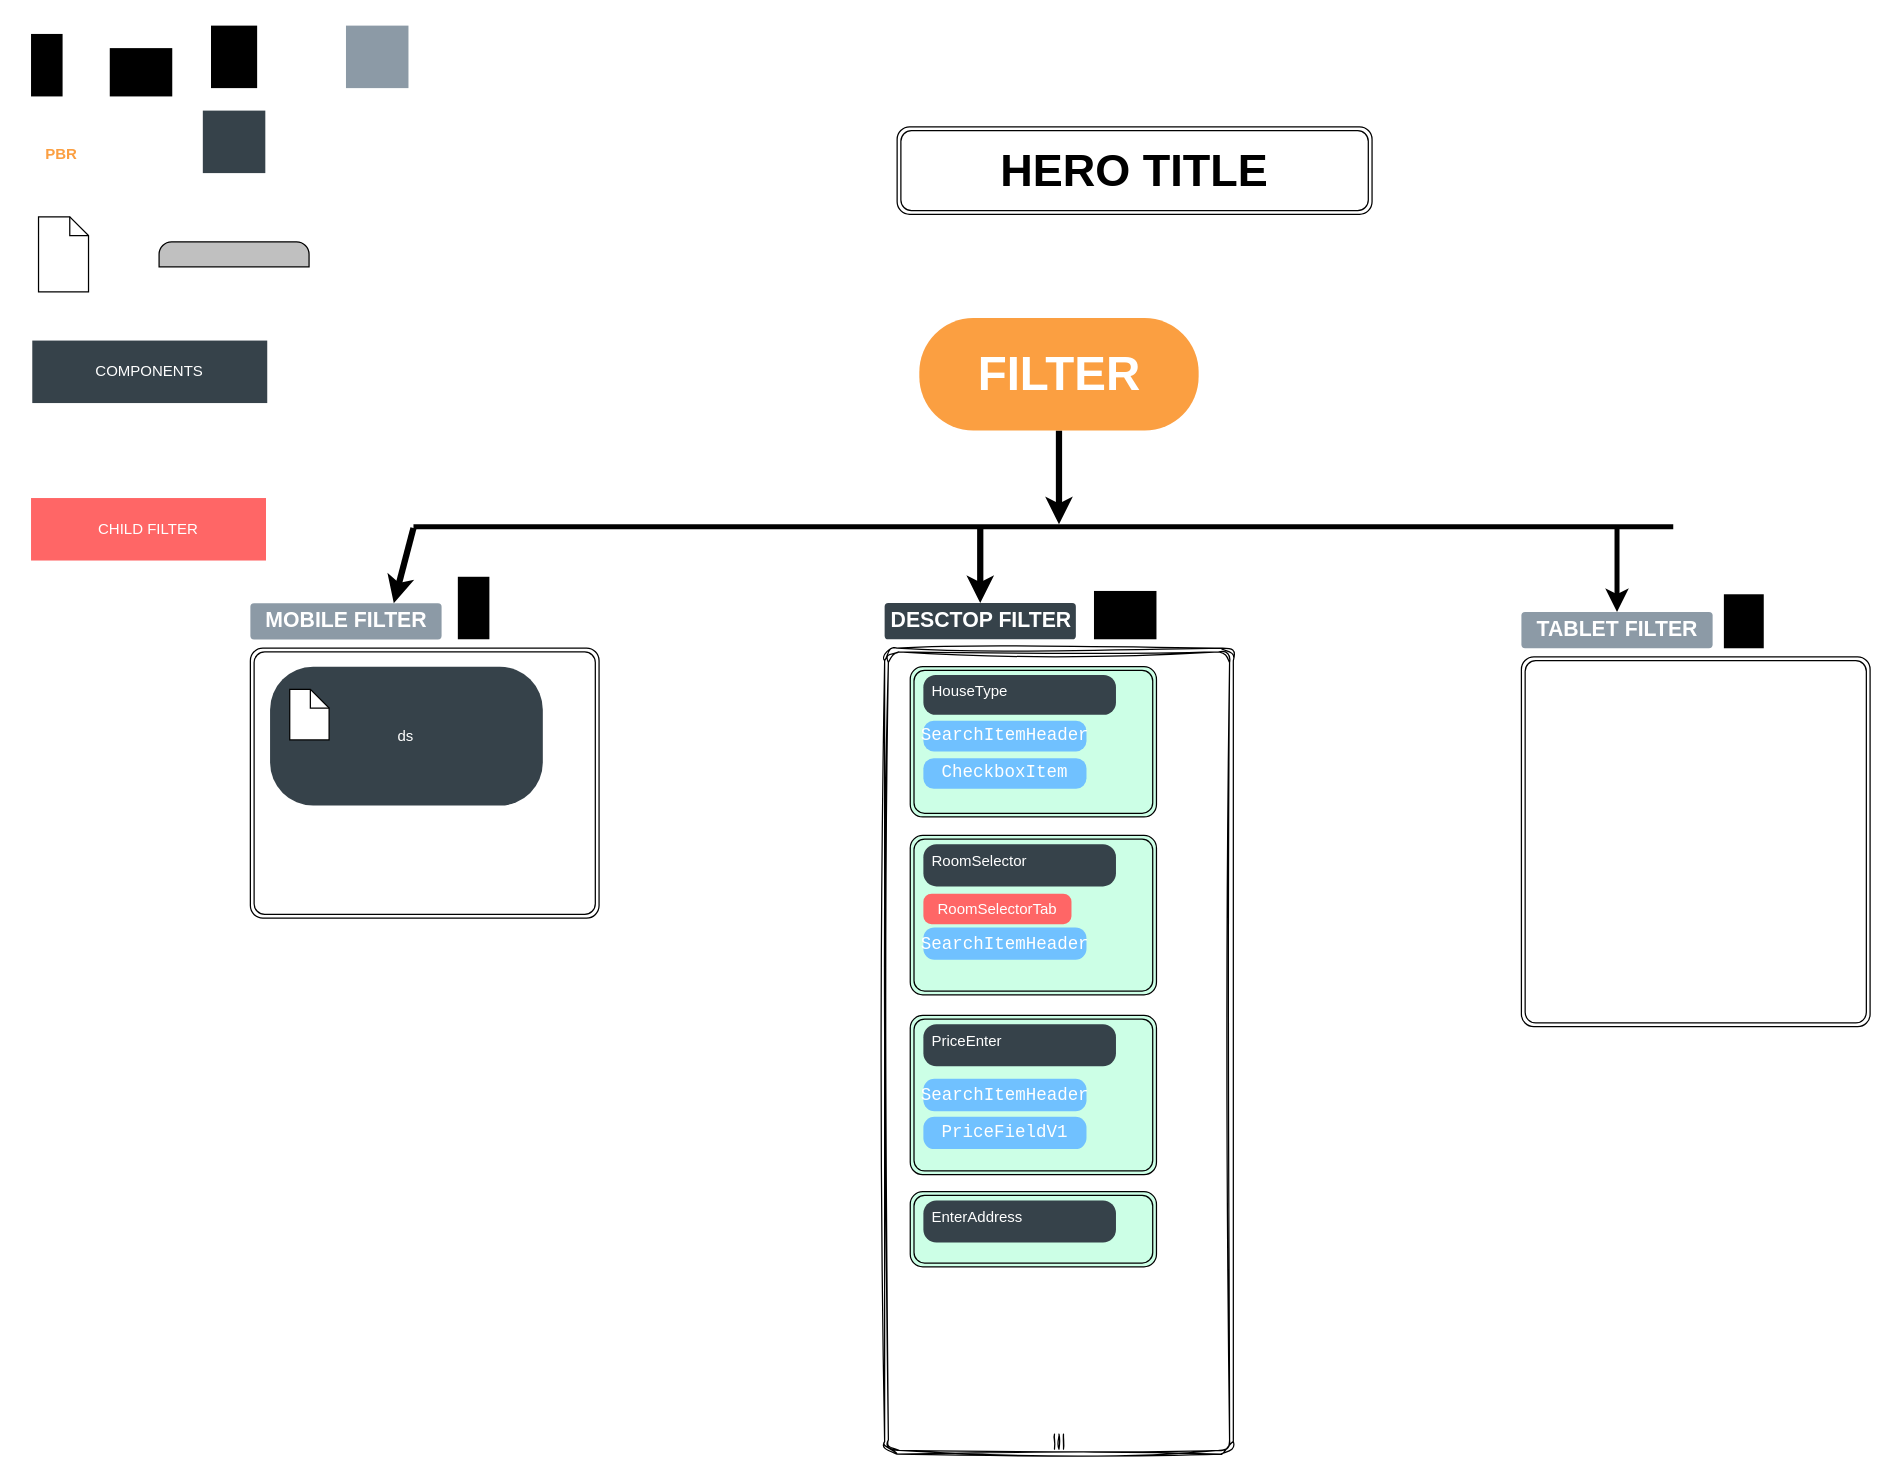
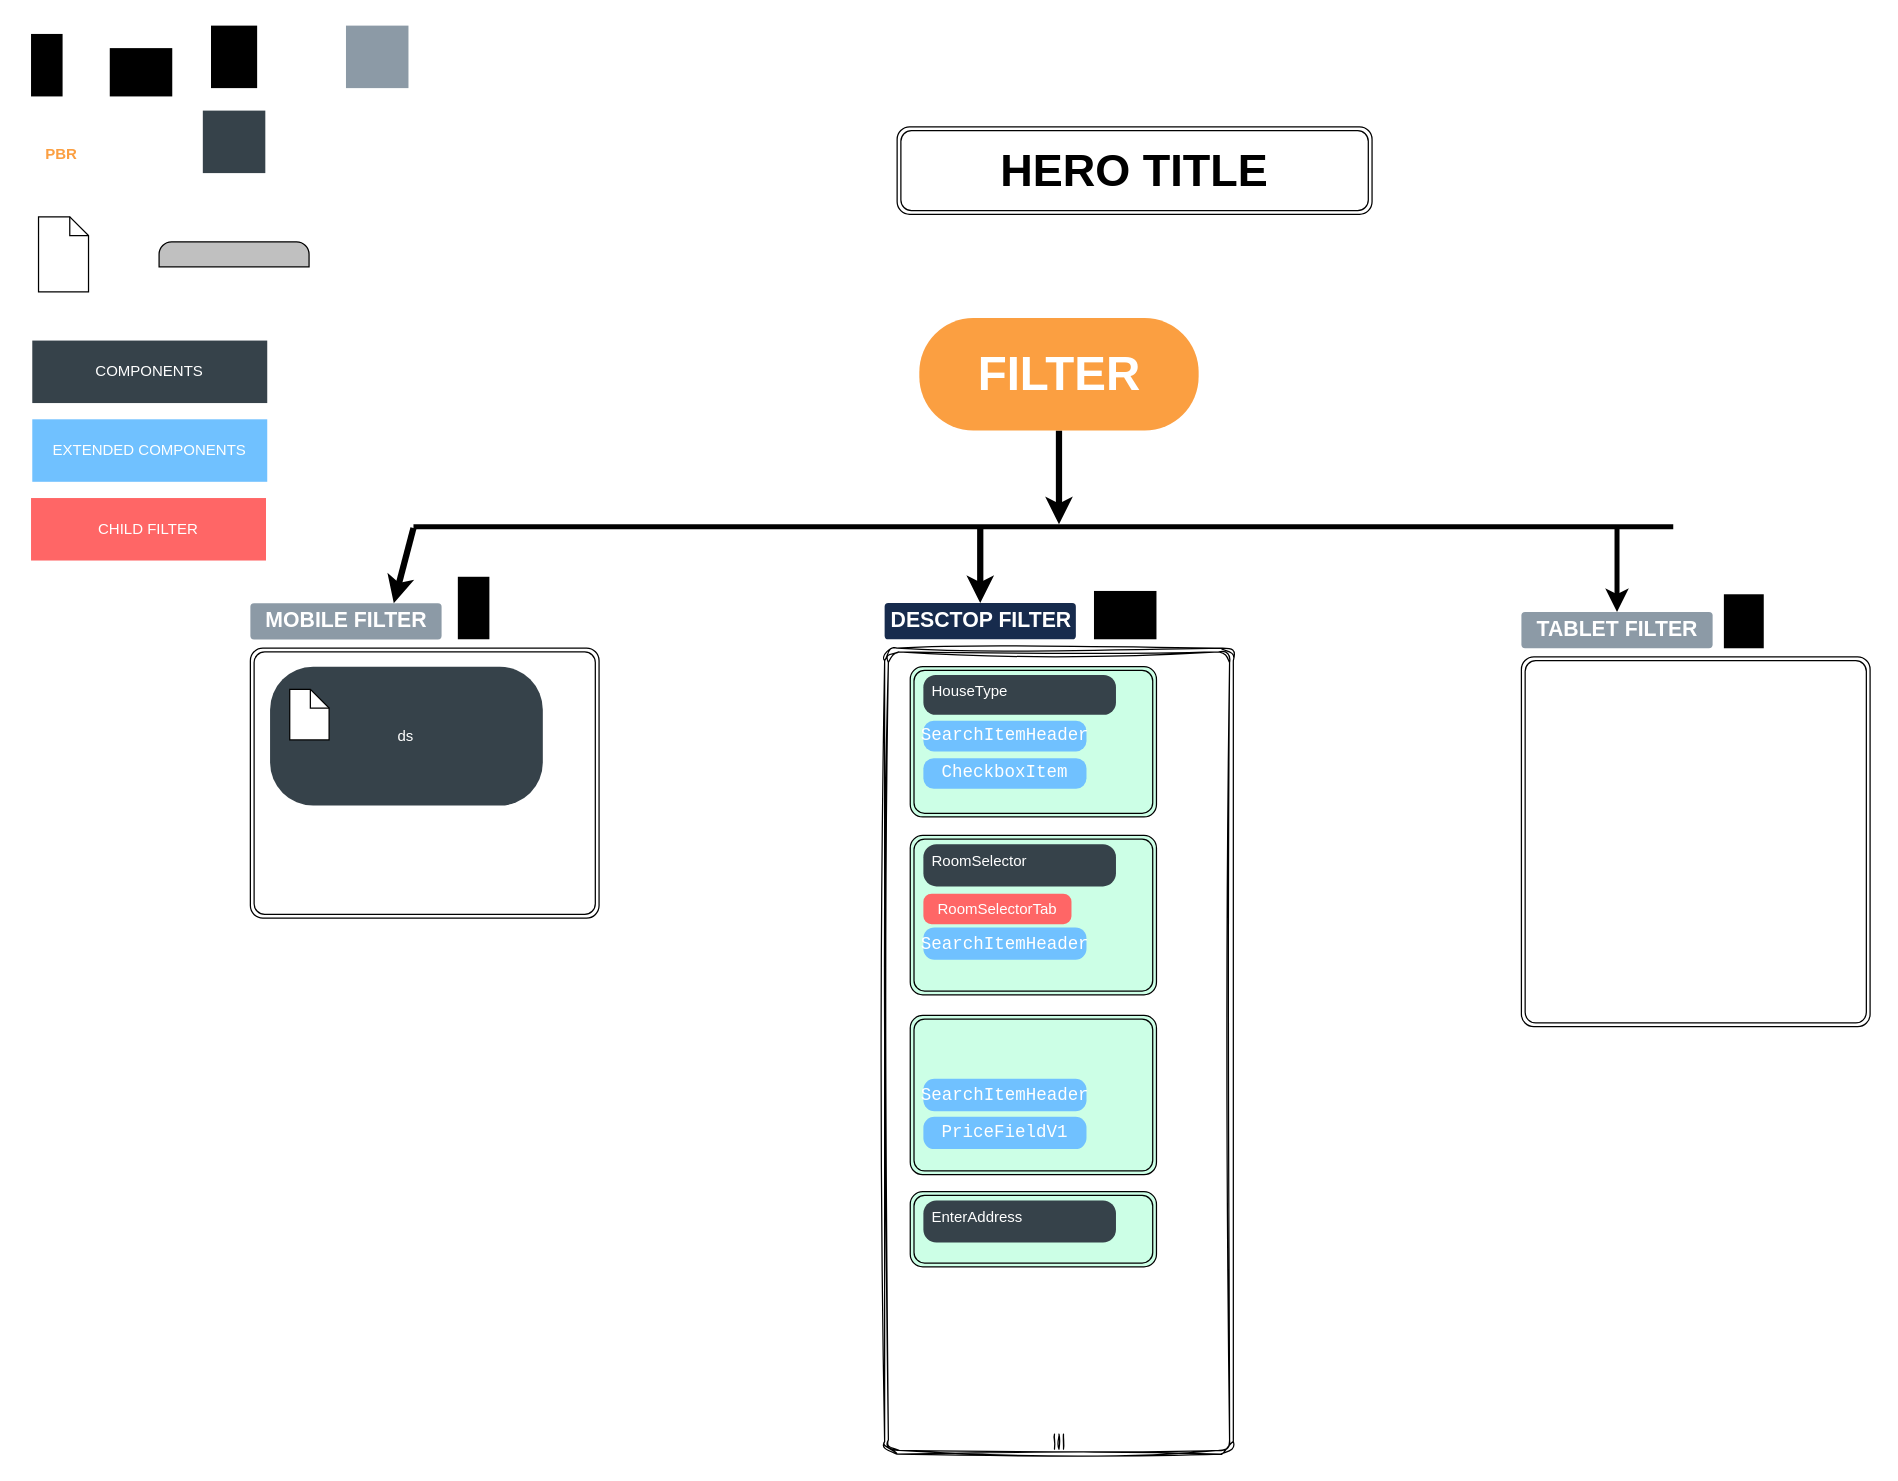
none -> (149, 451)
(980, 621) -> (980, 621)
(1019, 1045) -> none
